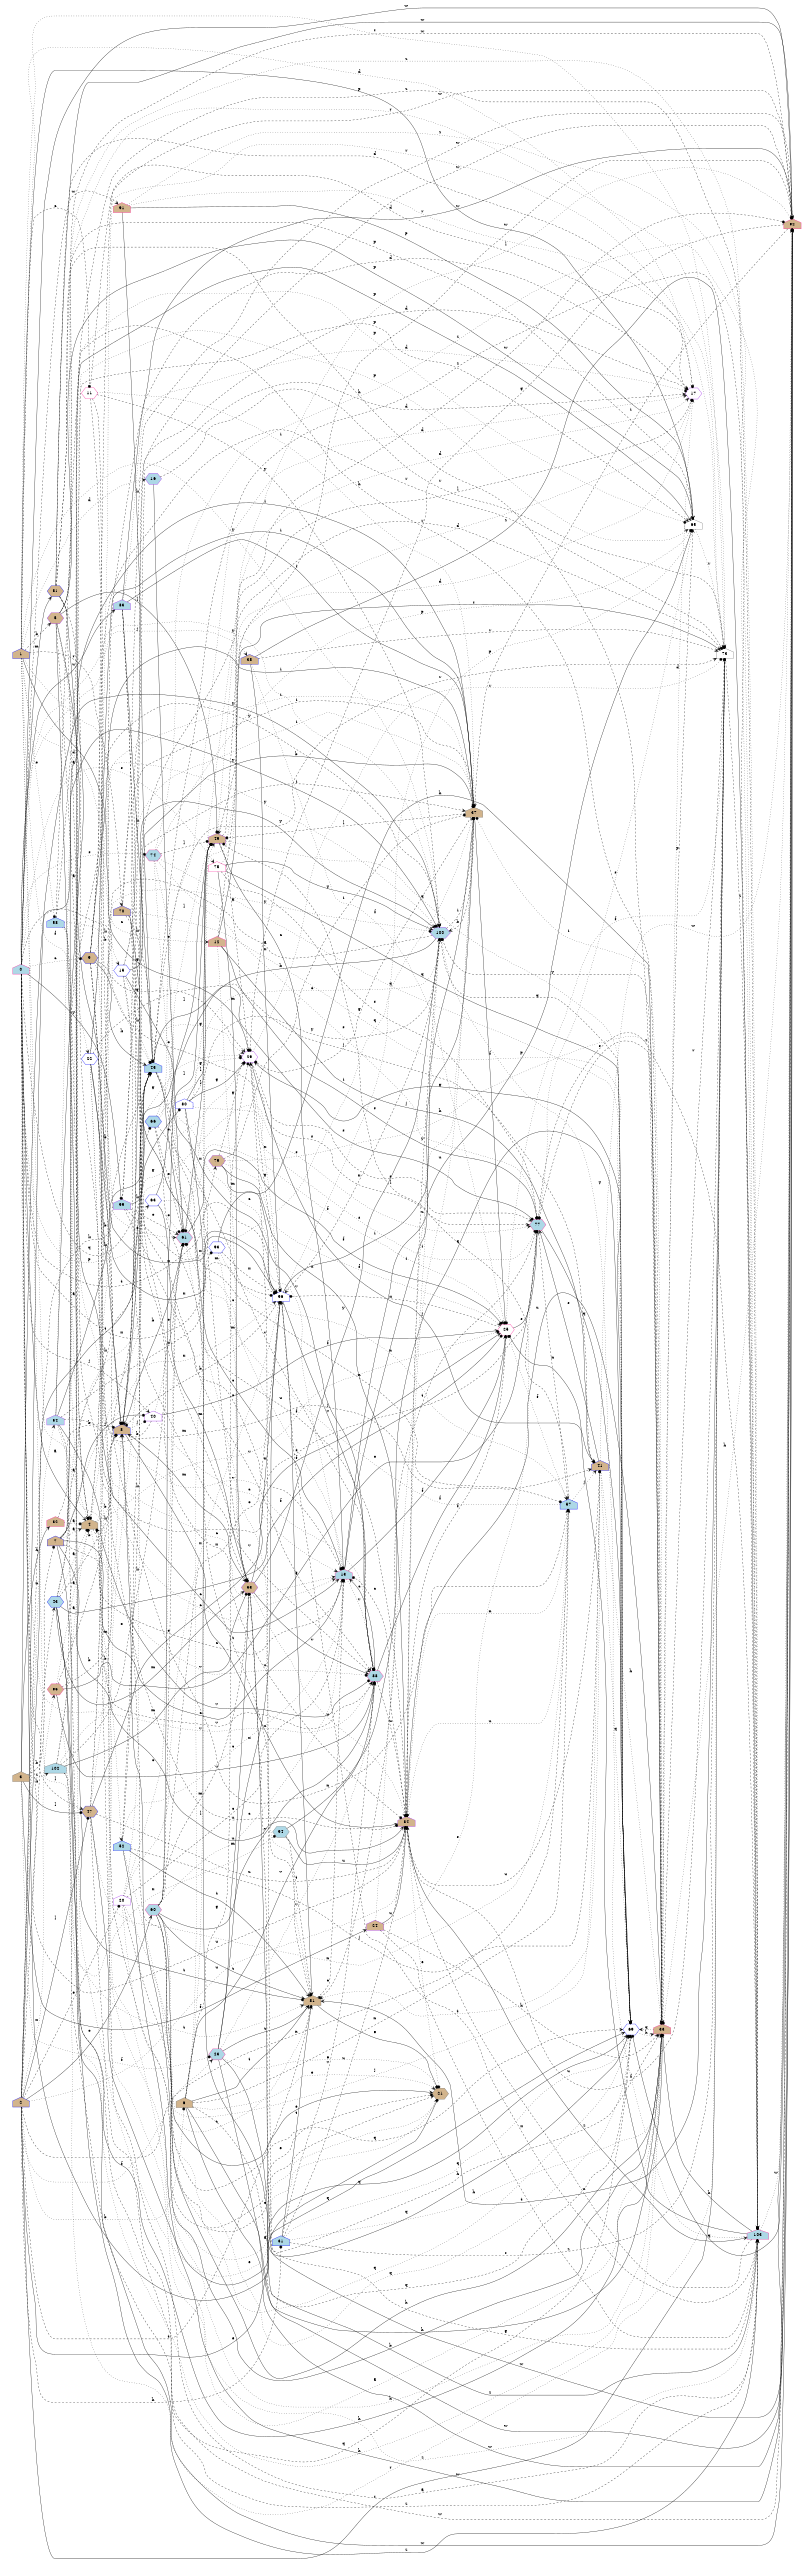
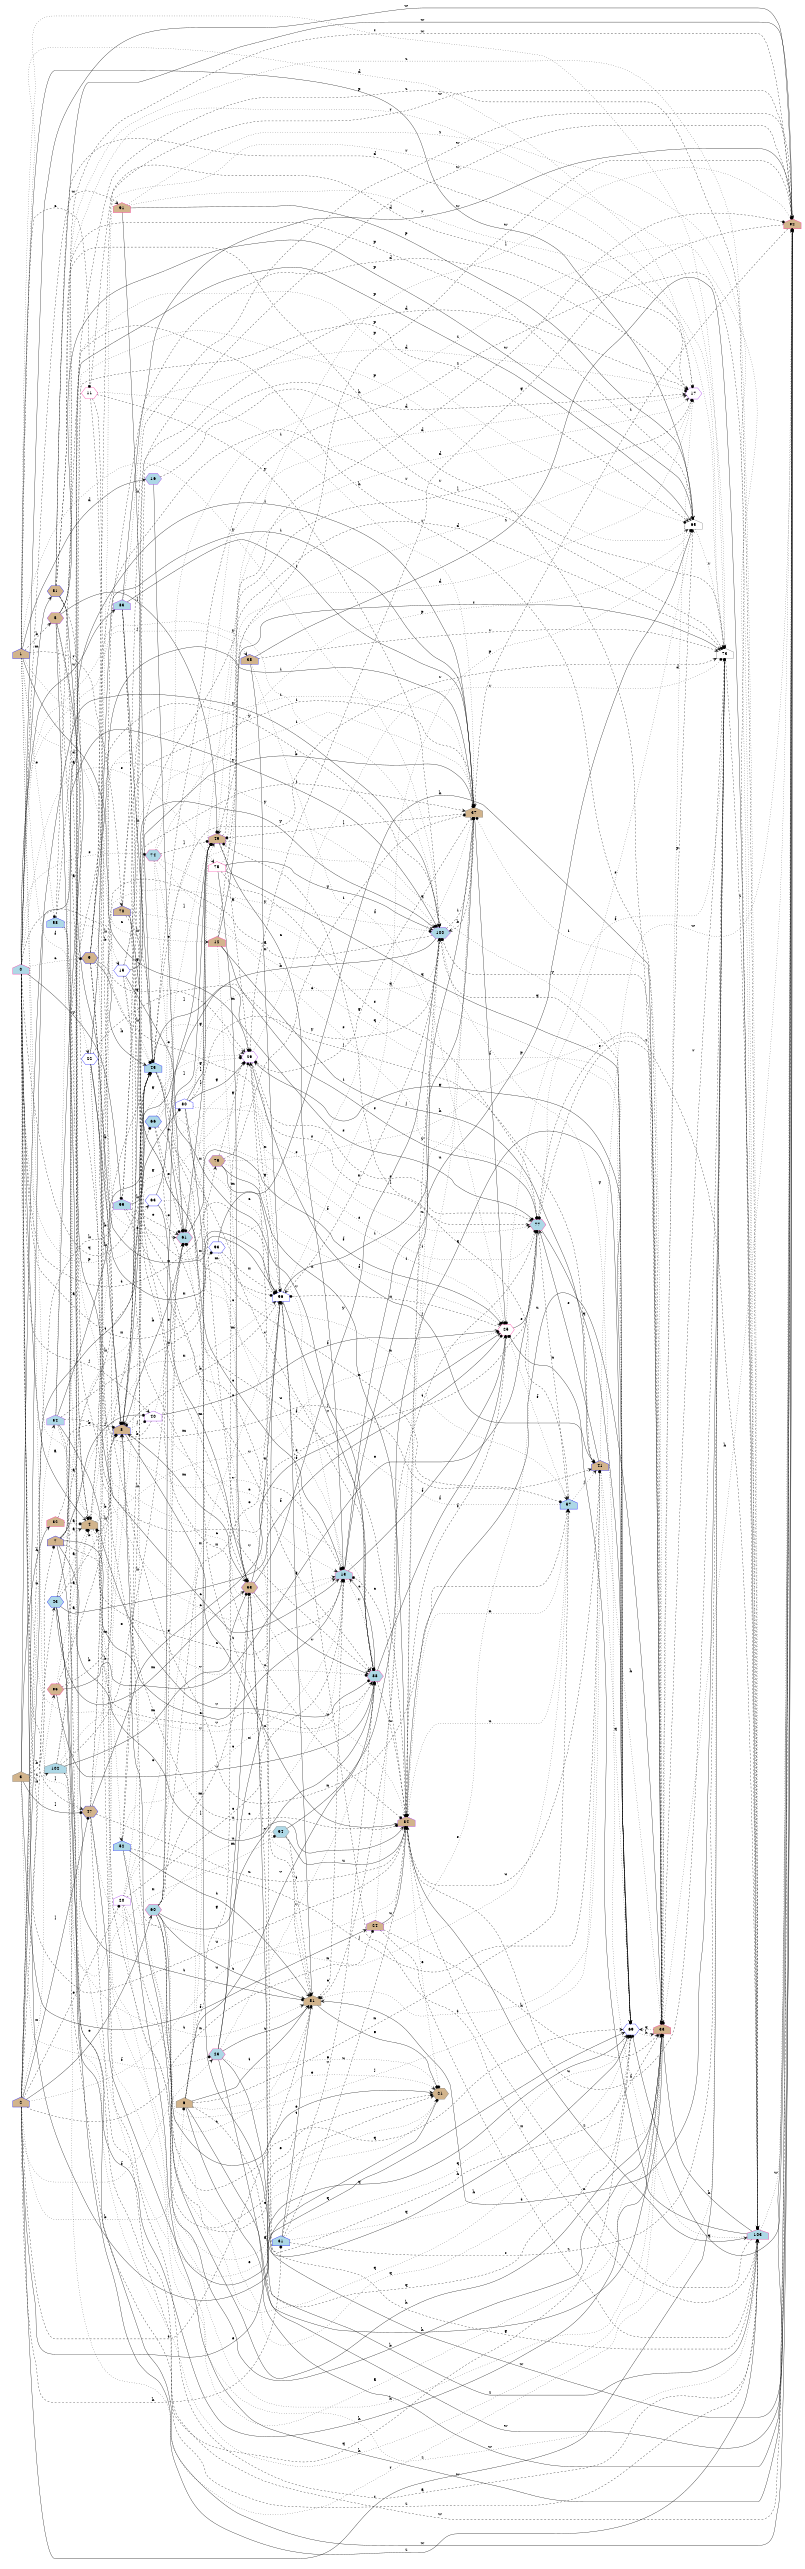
(62, 548) -> (62, 548)
(438, 1980) -> (184, 2051)
